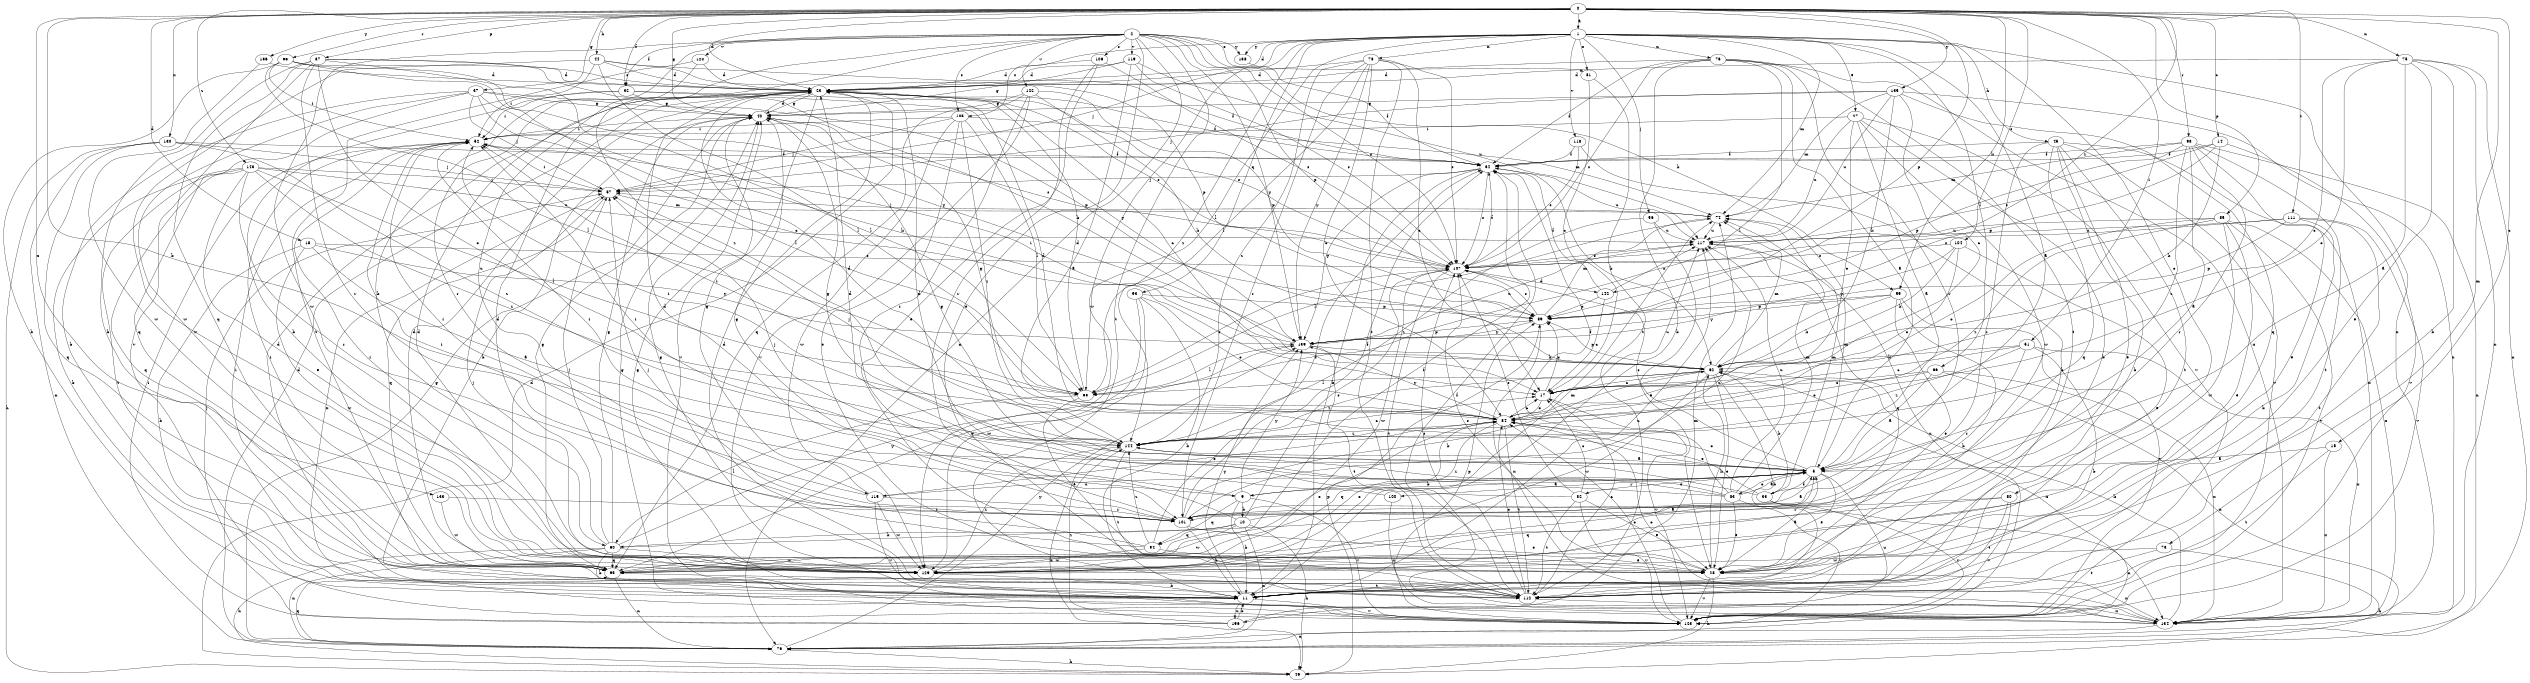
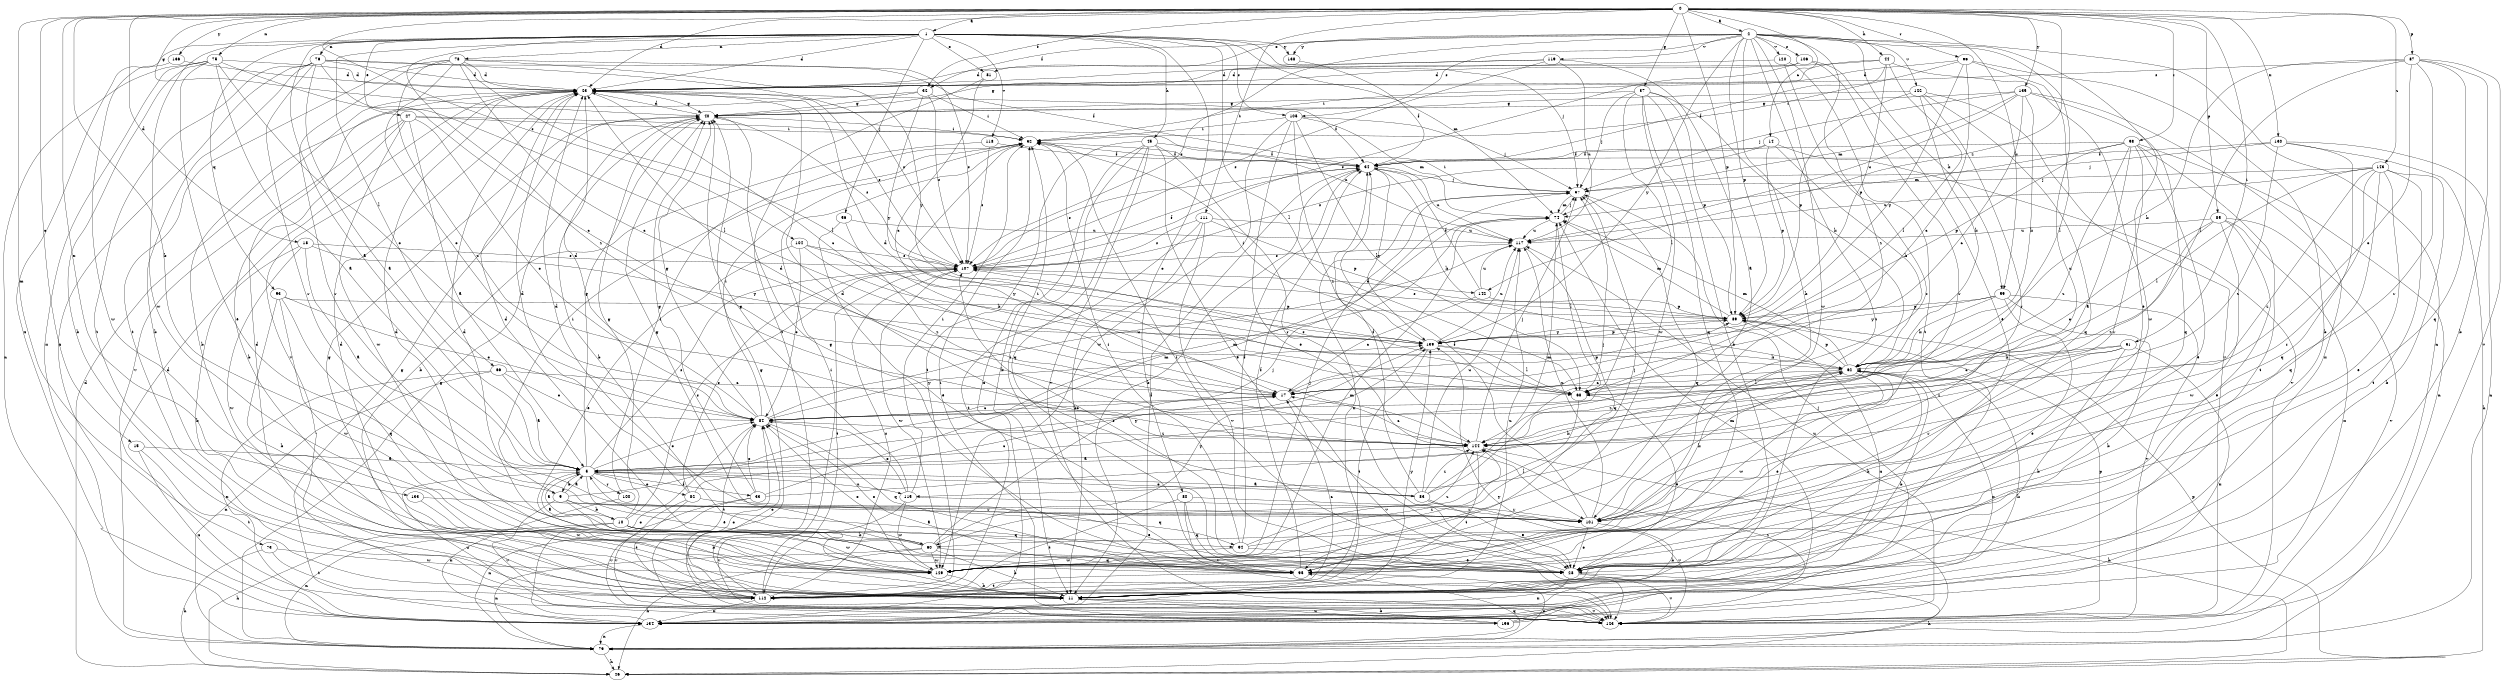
none -> (1713, 21)
(359, 395) -> (214, 389)
